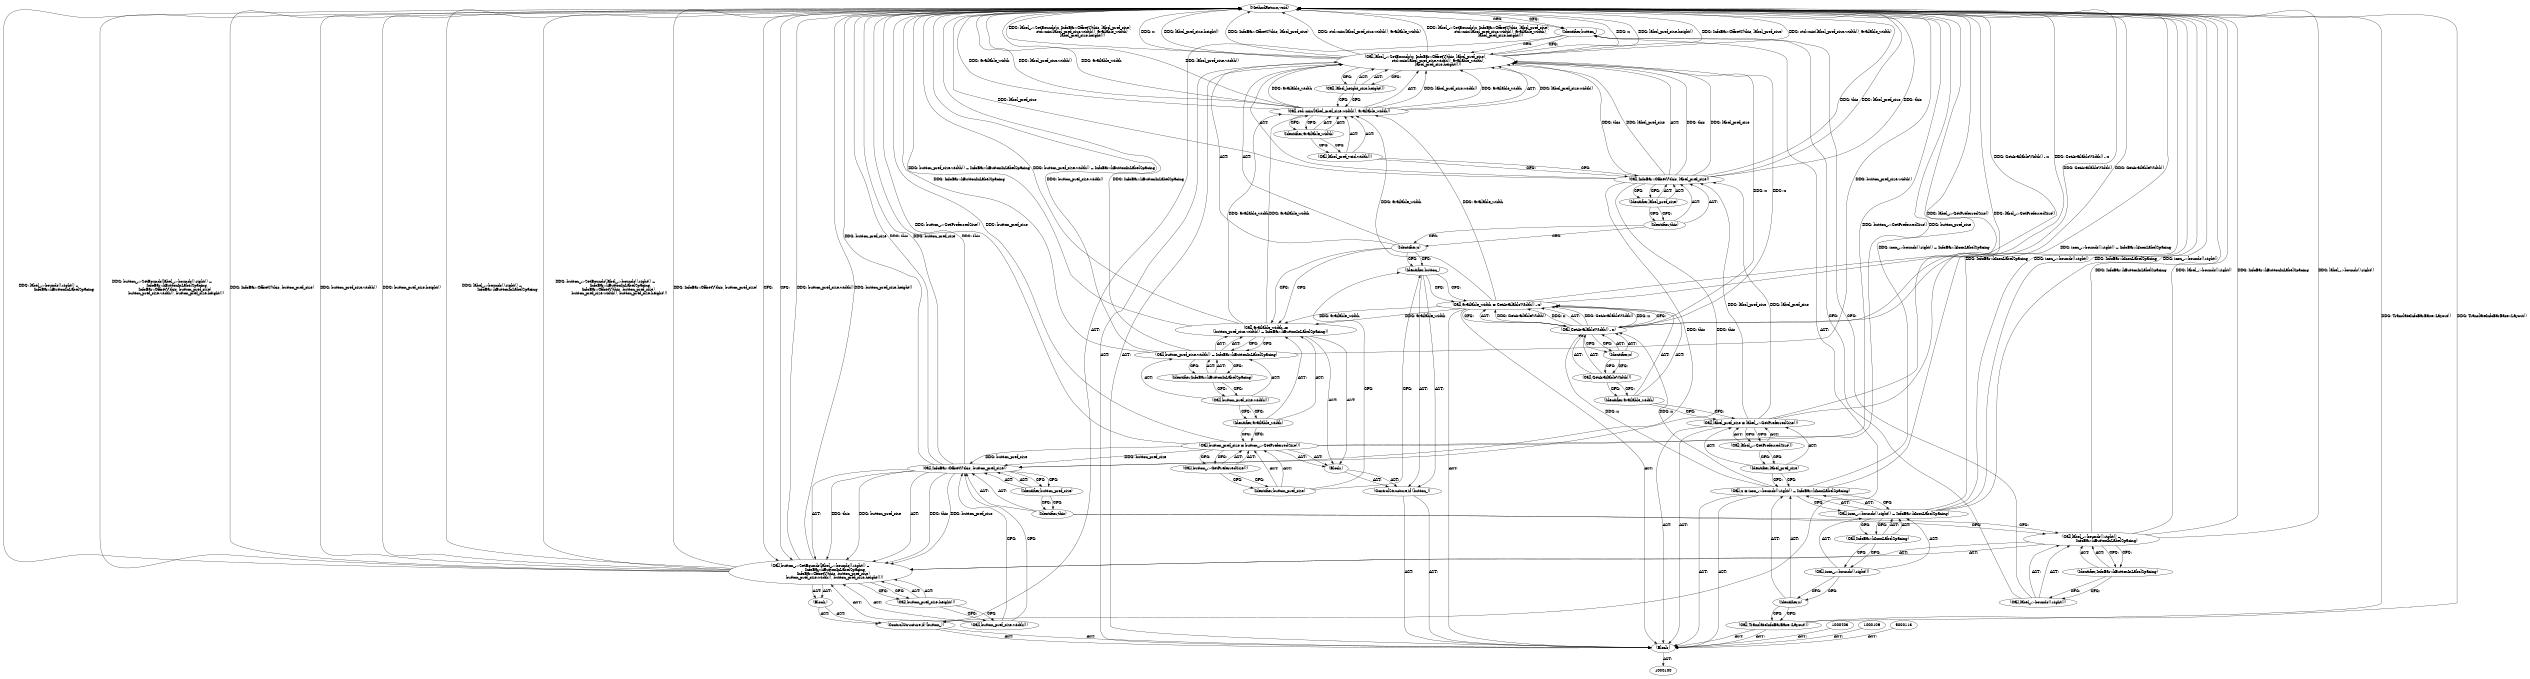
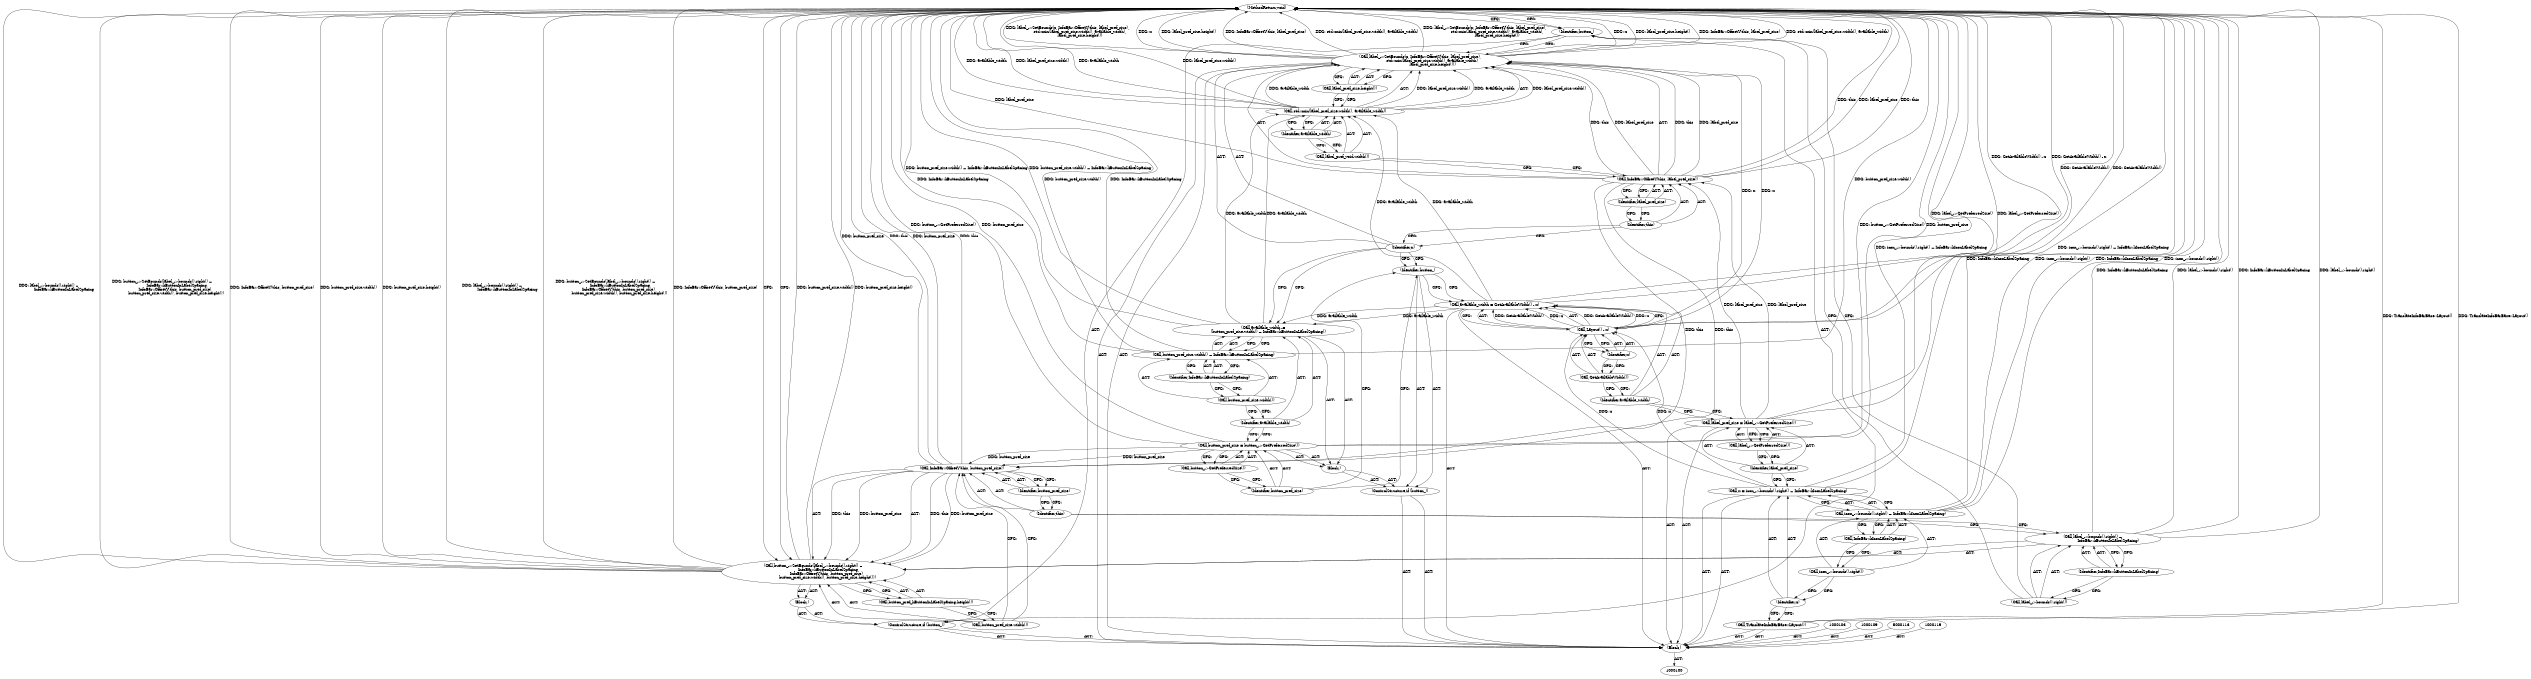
(1355, 89) -> (1350, 89)
(1588, 330) -> (1593, 330)
(926, 603) -> (926, 603)
(1840, 625) -> (1837, 625)
none -> (1933, 625)
